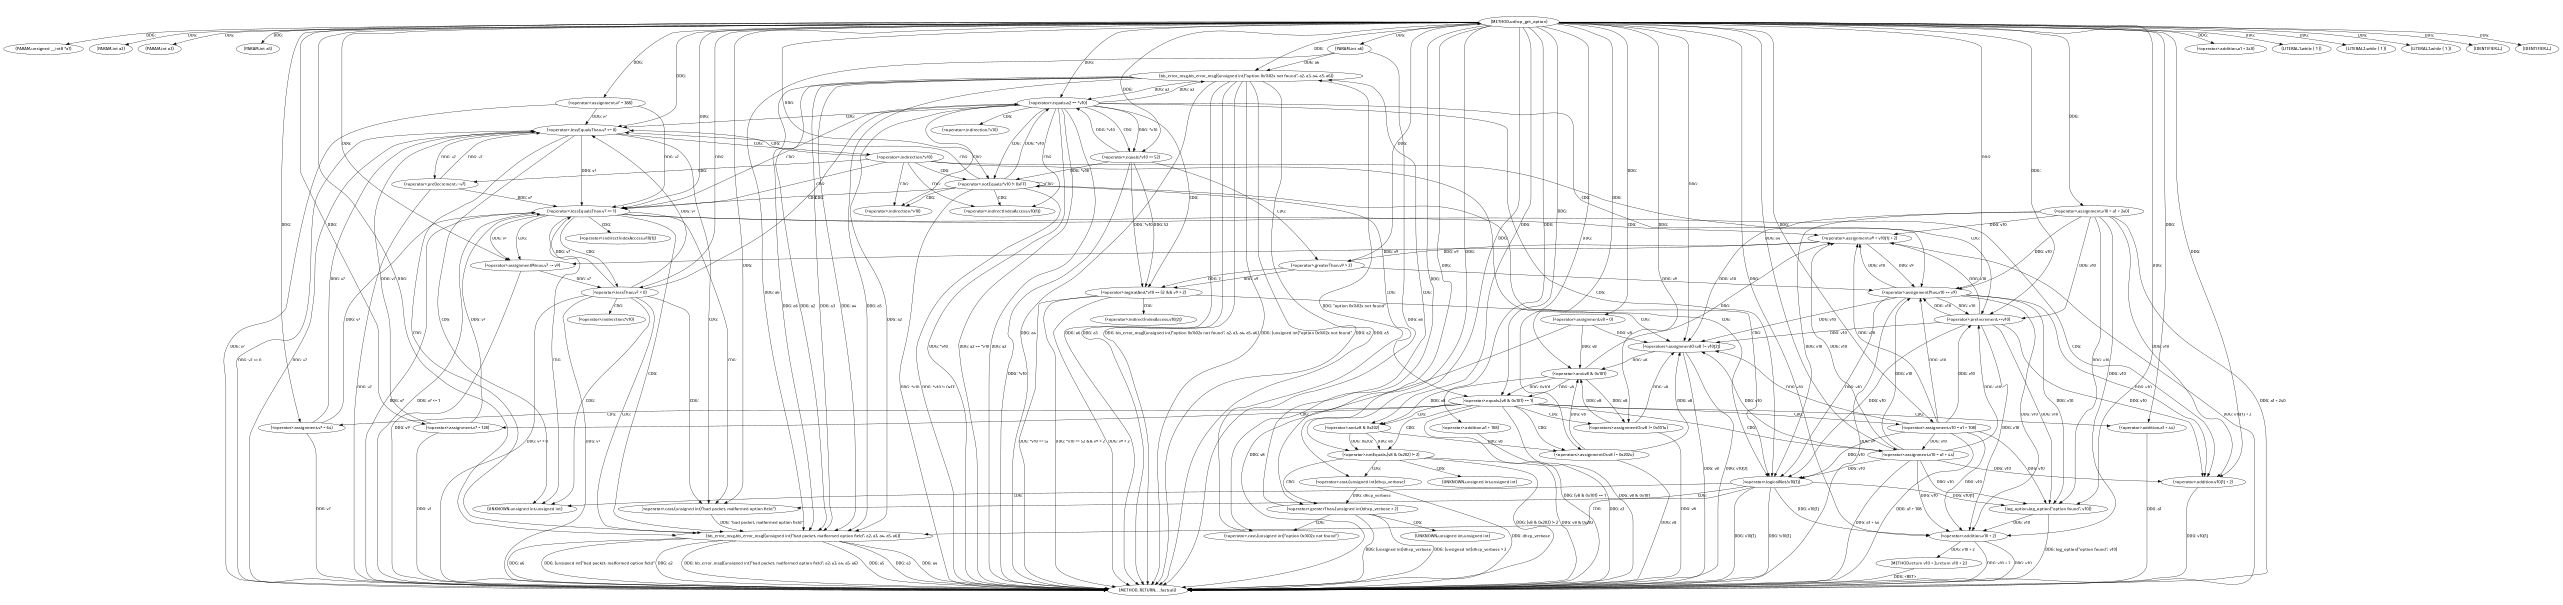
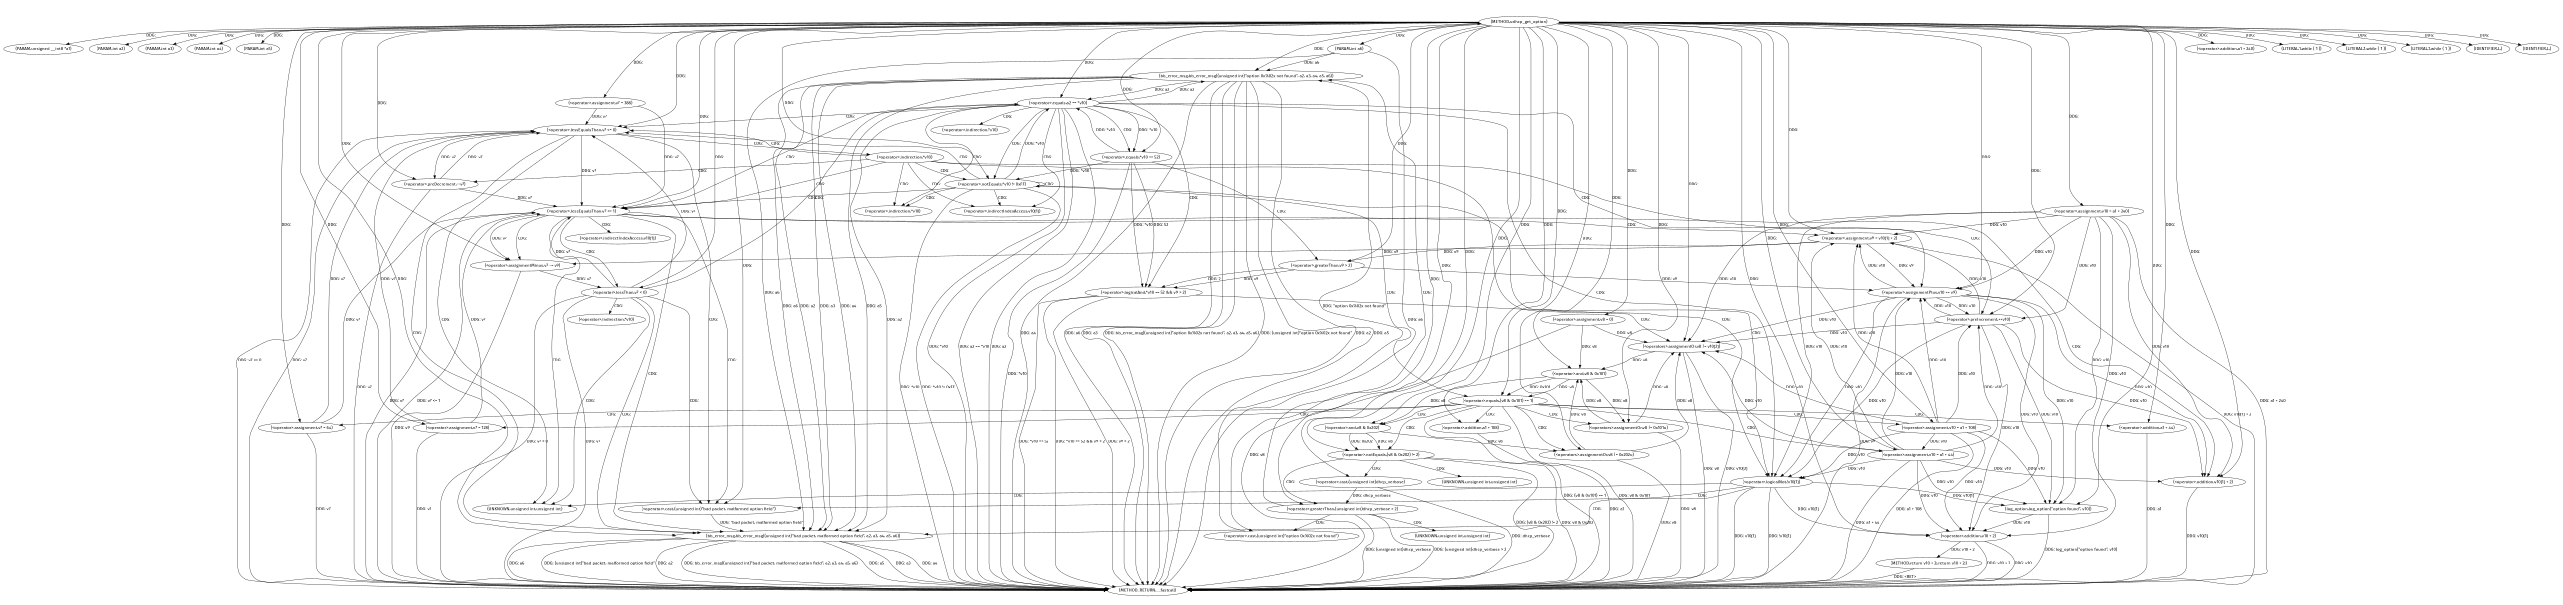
none -> (664, 33)
none -> (209, 49)
(1773, 238) -> (1773, 238)
(1721, 304) -> (1784, 37)
(1144, 320) -> none
none -> (1485, 413)
(236, 577) -> none
